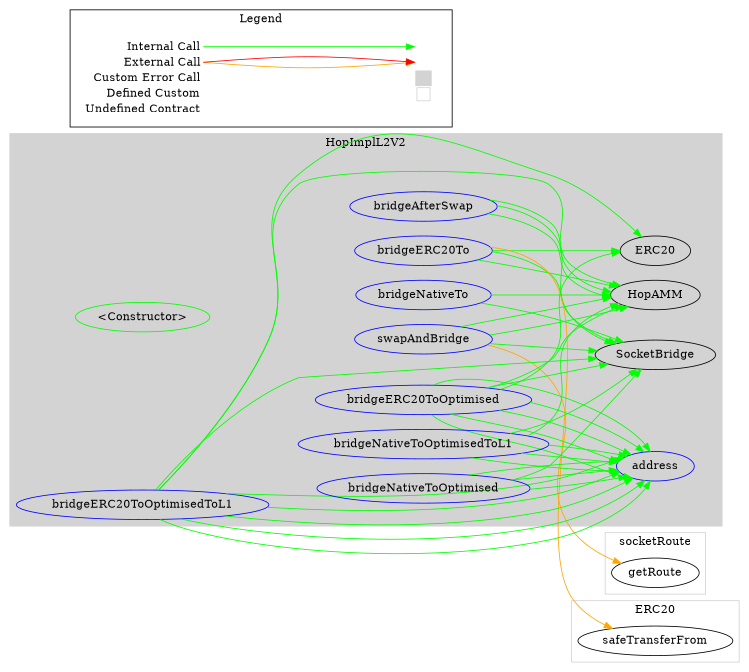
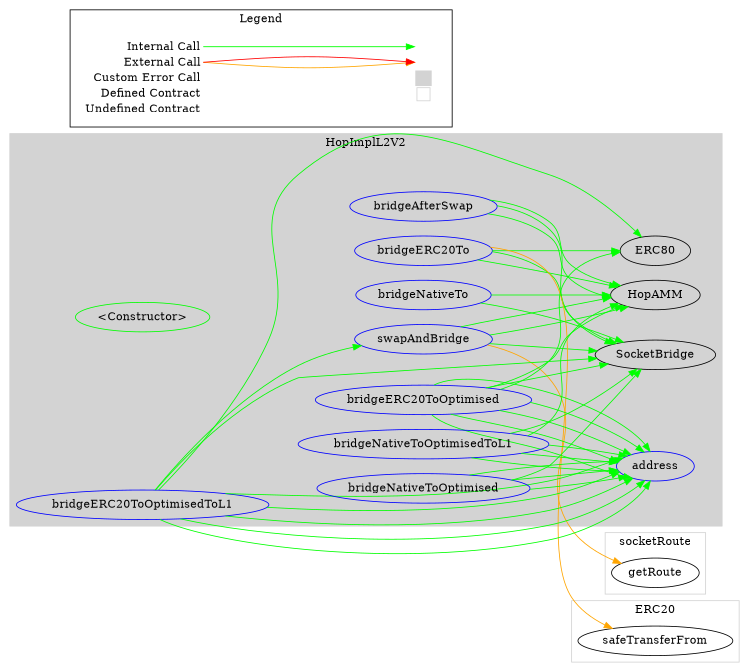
(154, 93) -> (151, 93)
(314, 179) -> (243, 402)
(655, 251) -> (655, 251)
